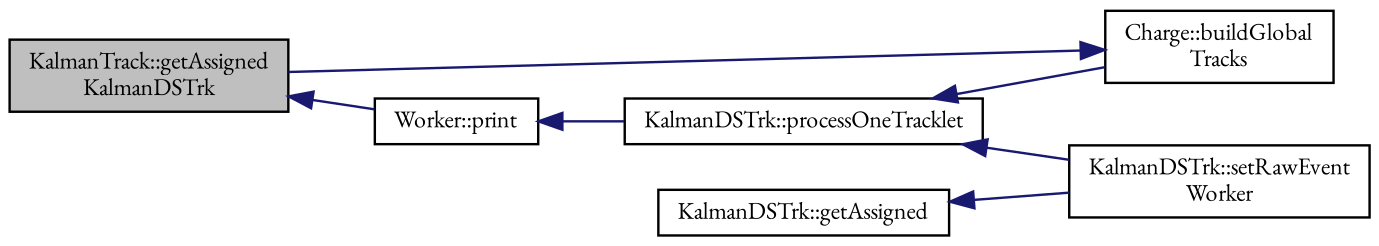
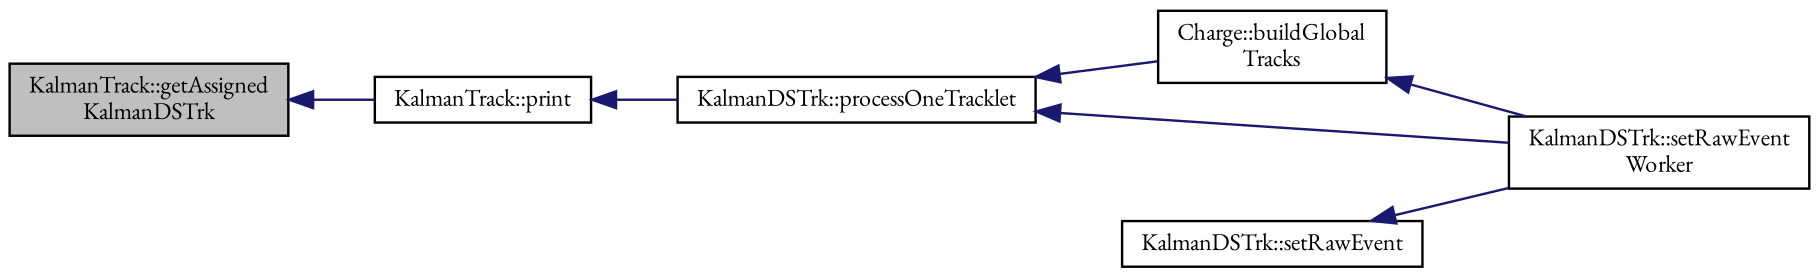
(684, 61) -> (1469, 101)
(457, 121) -> (483, 100)
(804, 213) -> (1272, 244)
